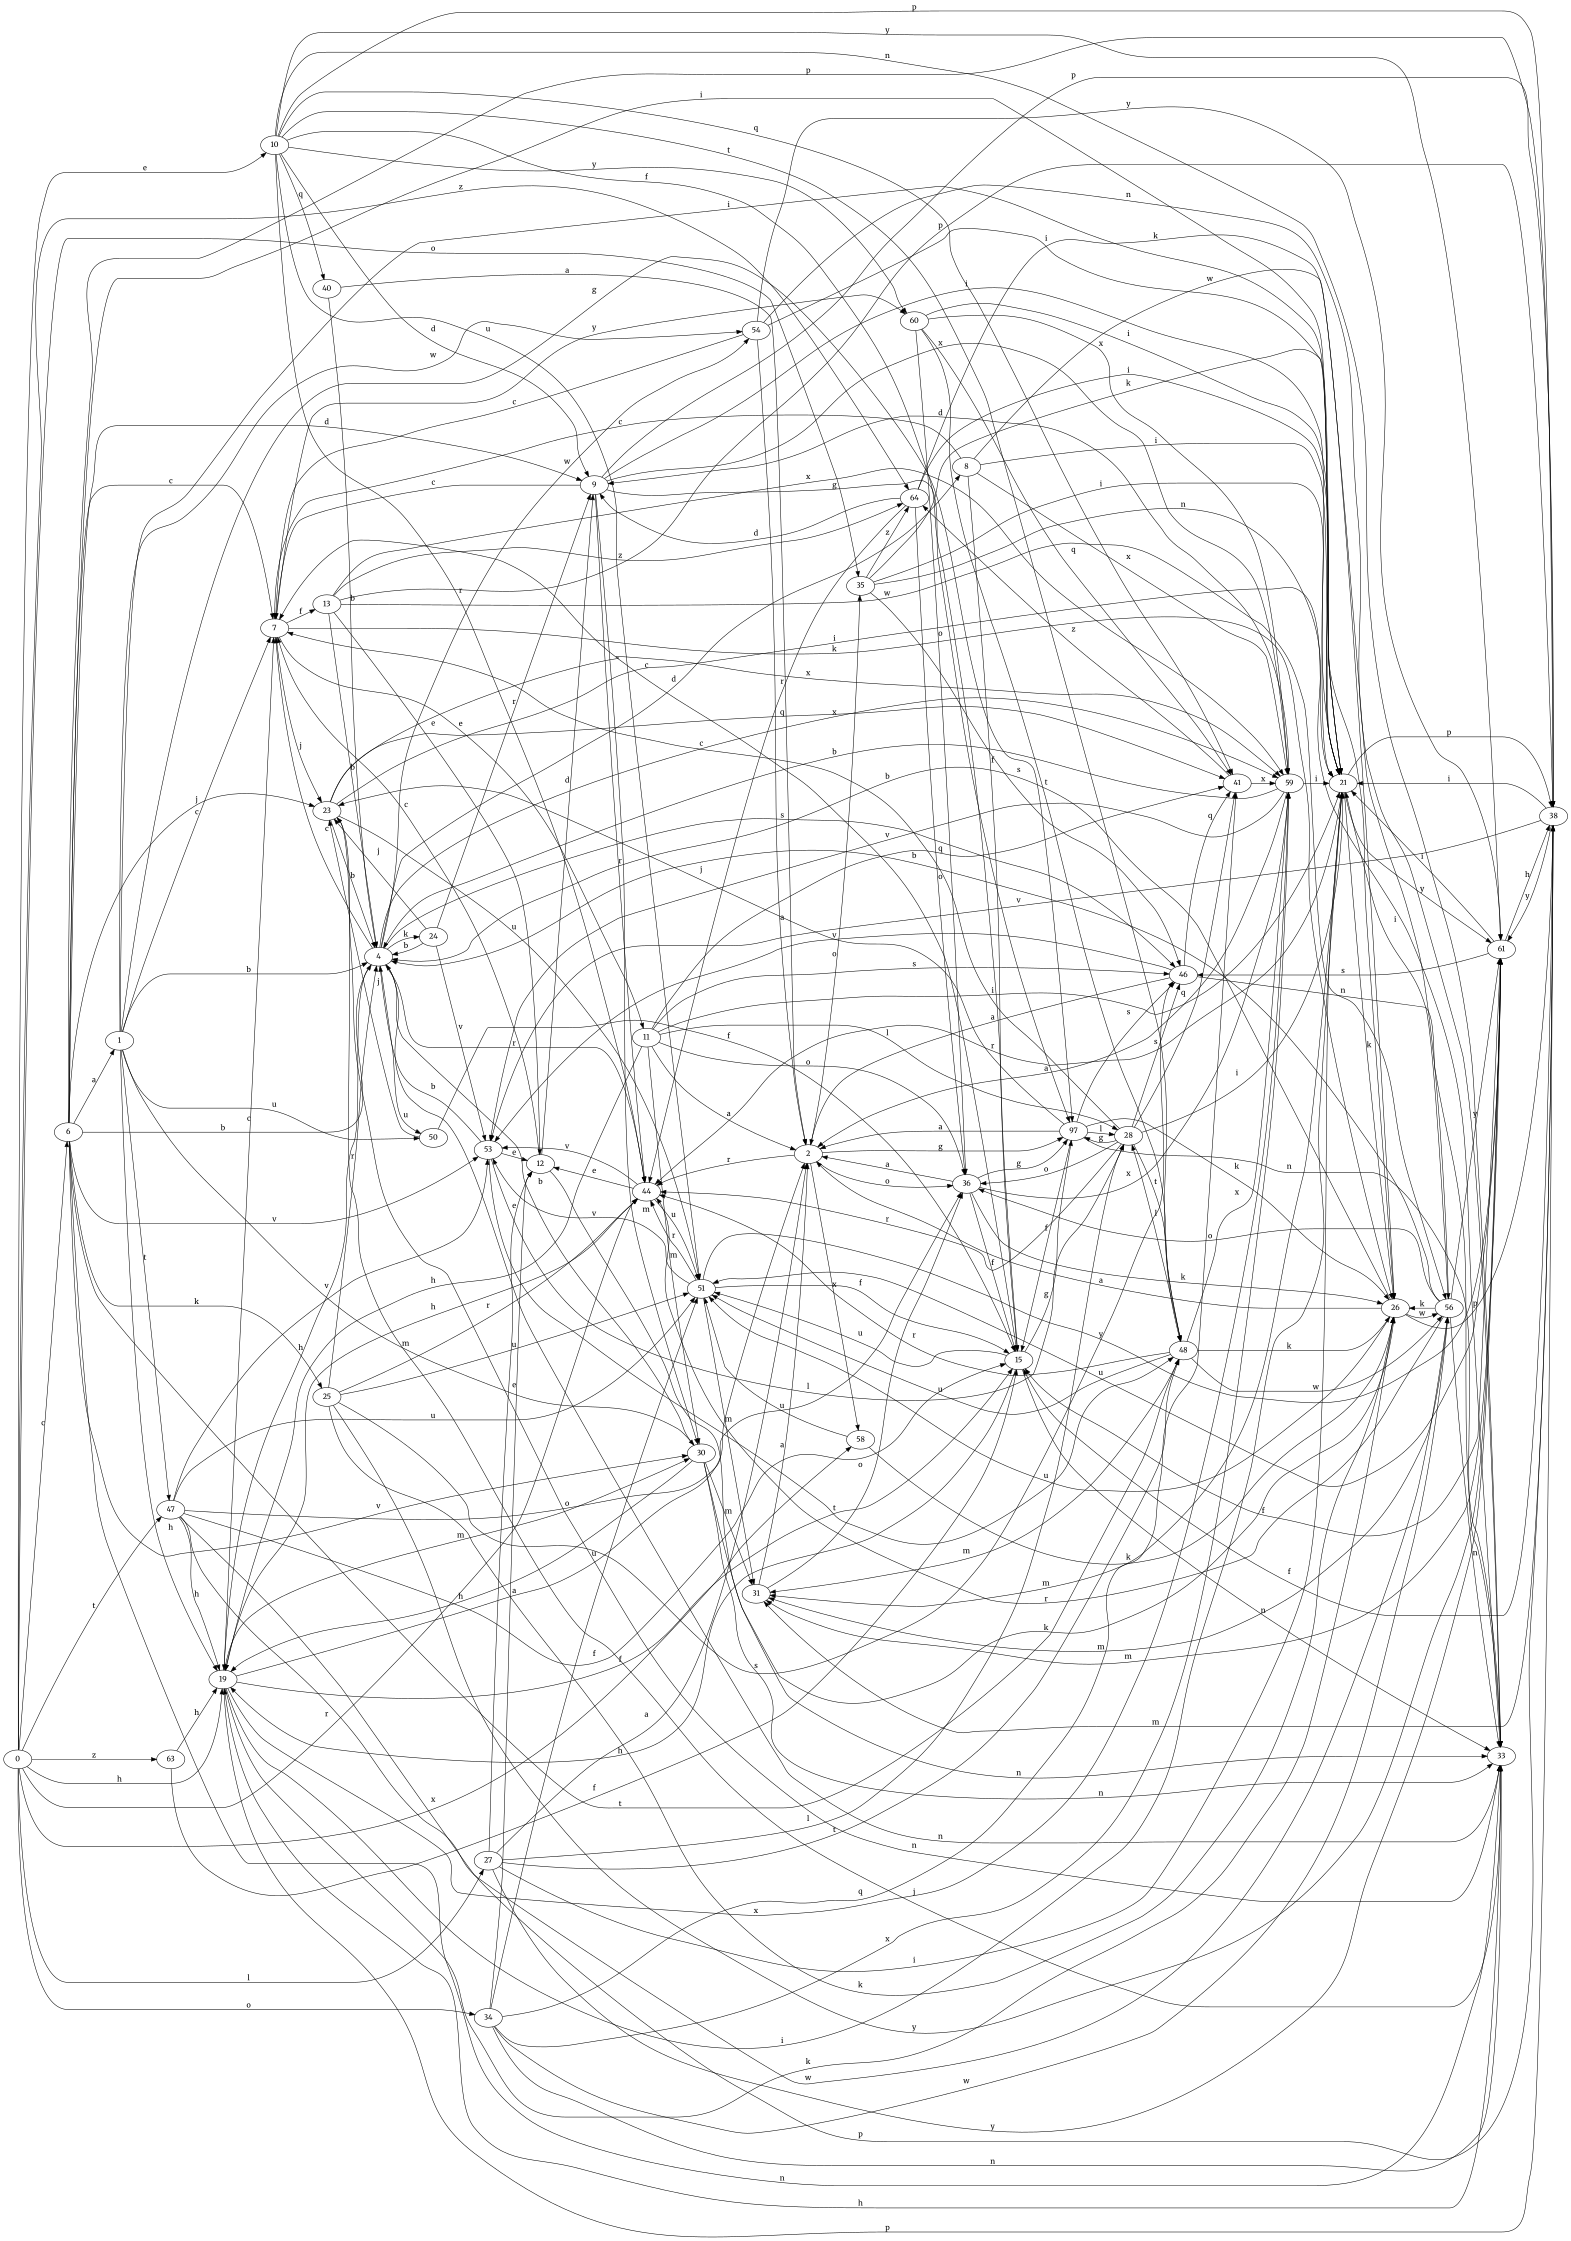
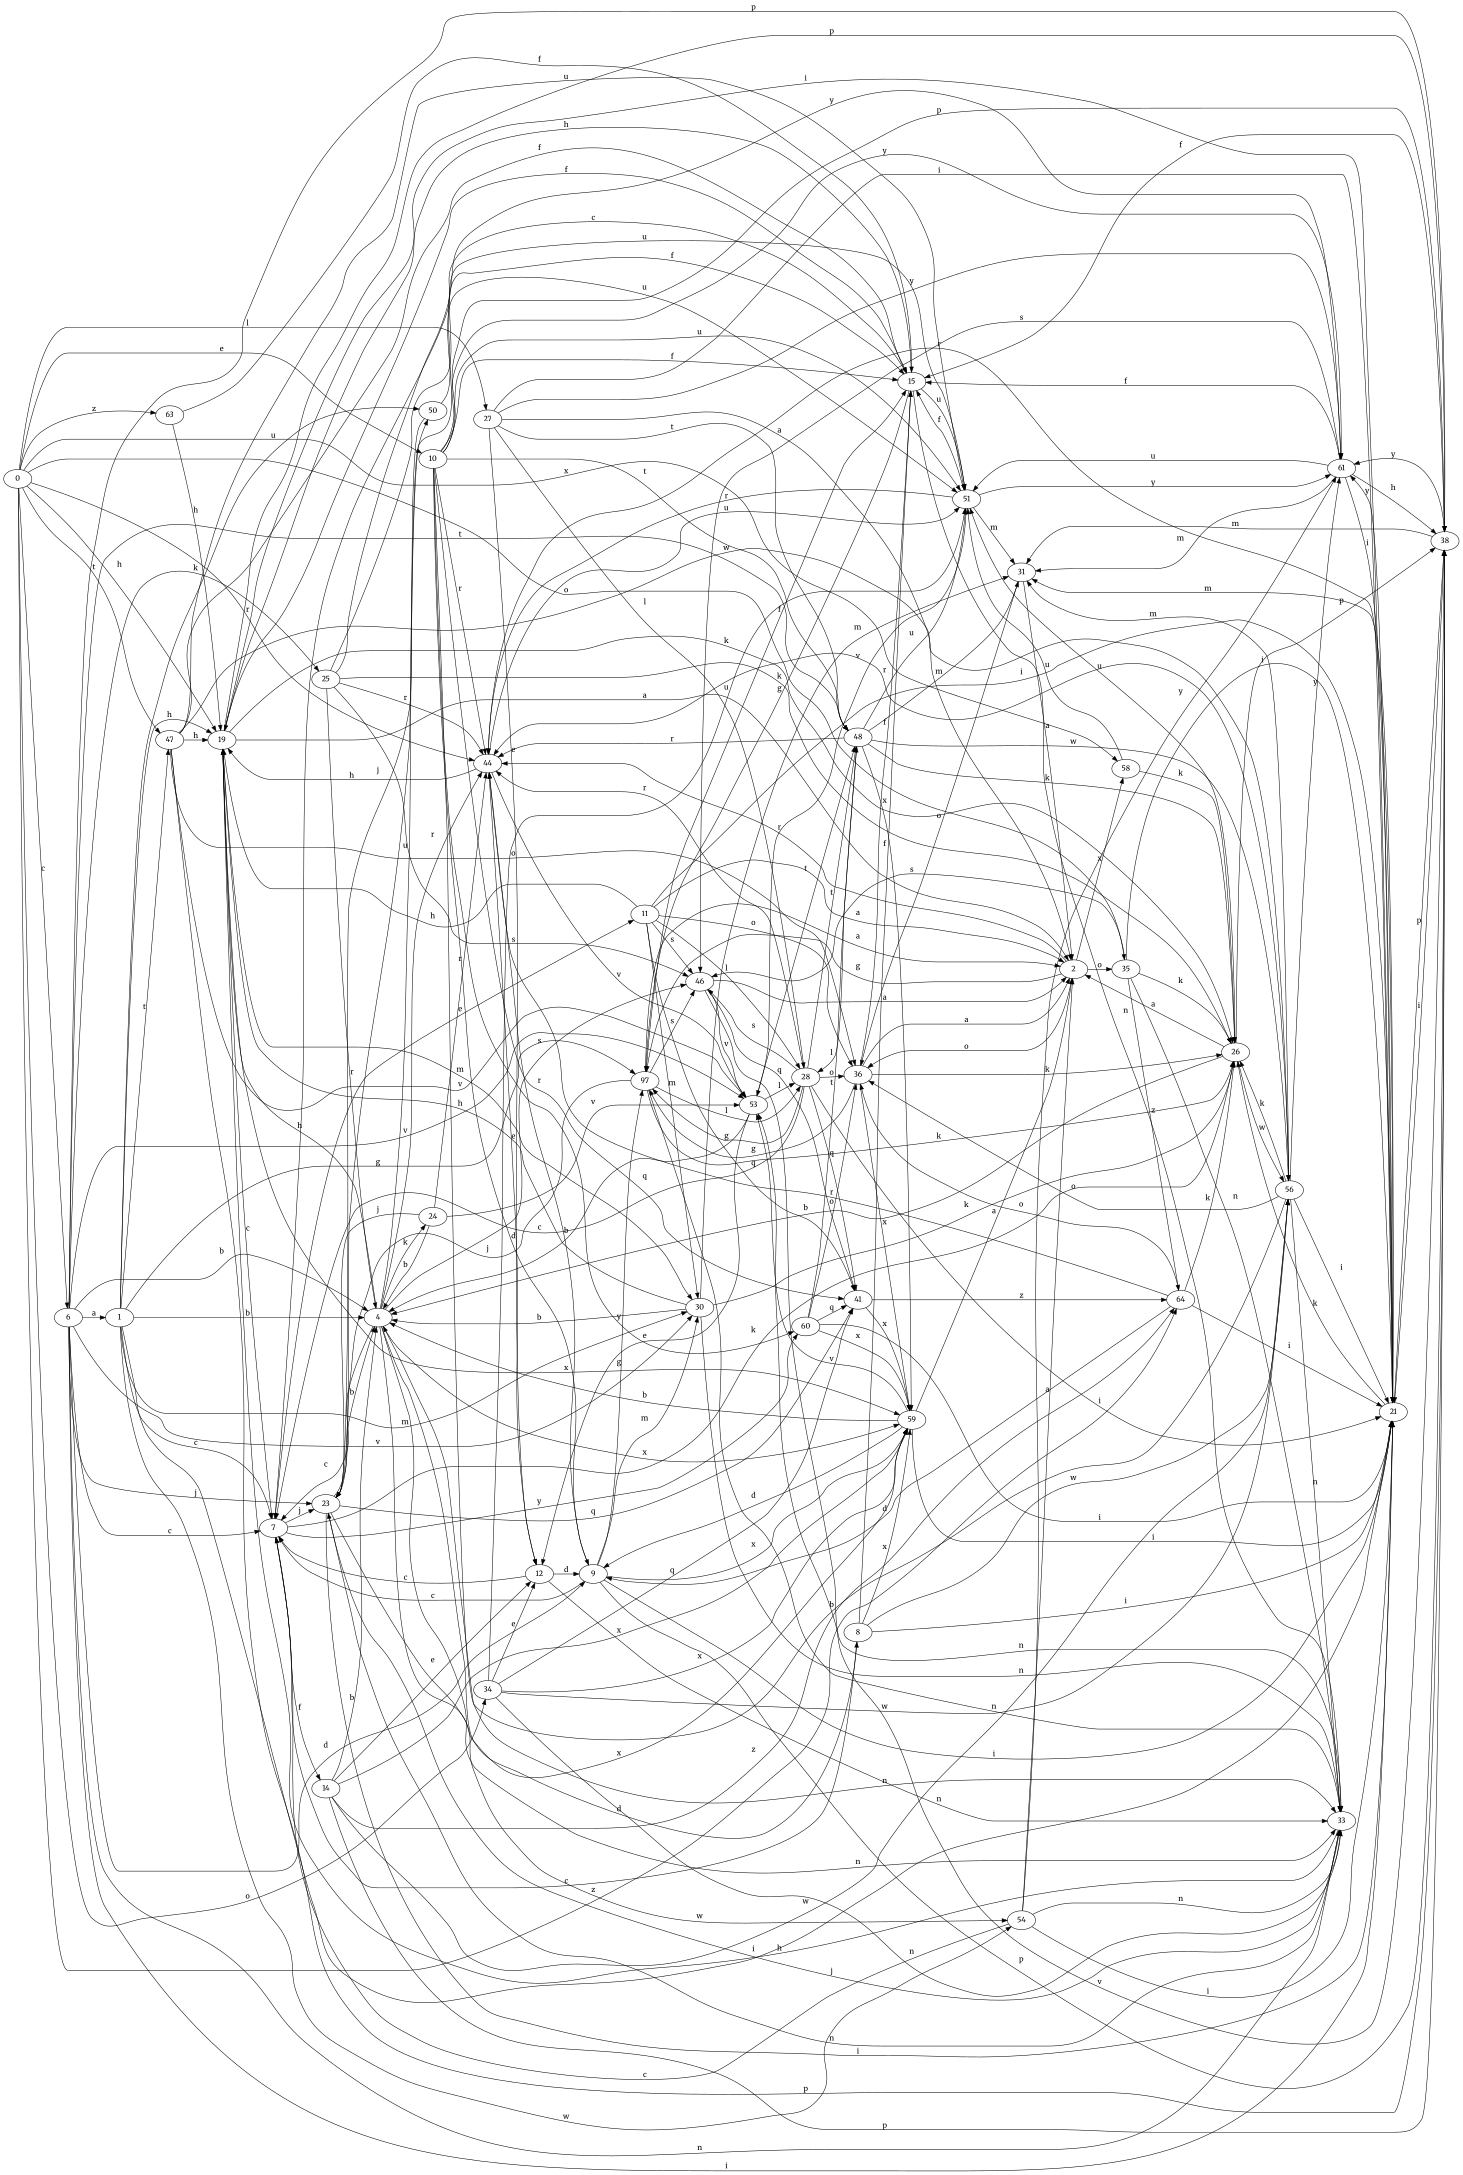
(327, 289) -> none
(327, 604) -> (326, 1789)
(513, 713) -> (460, 993)
